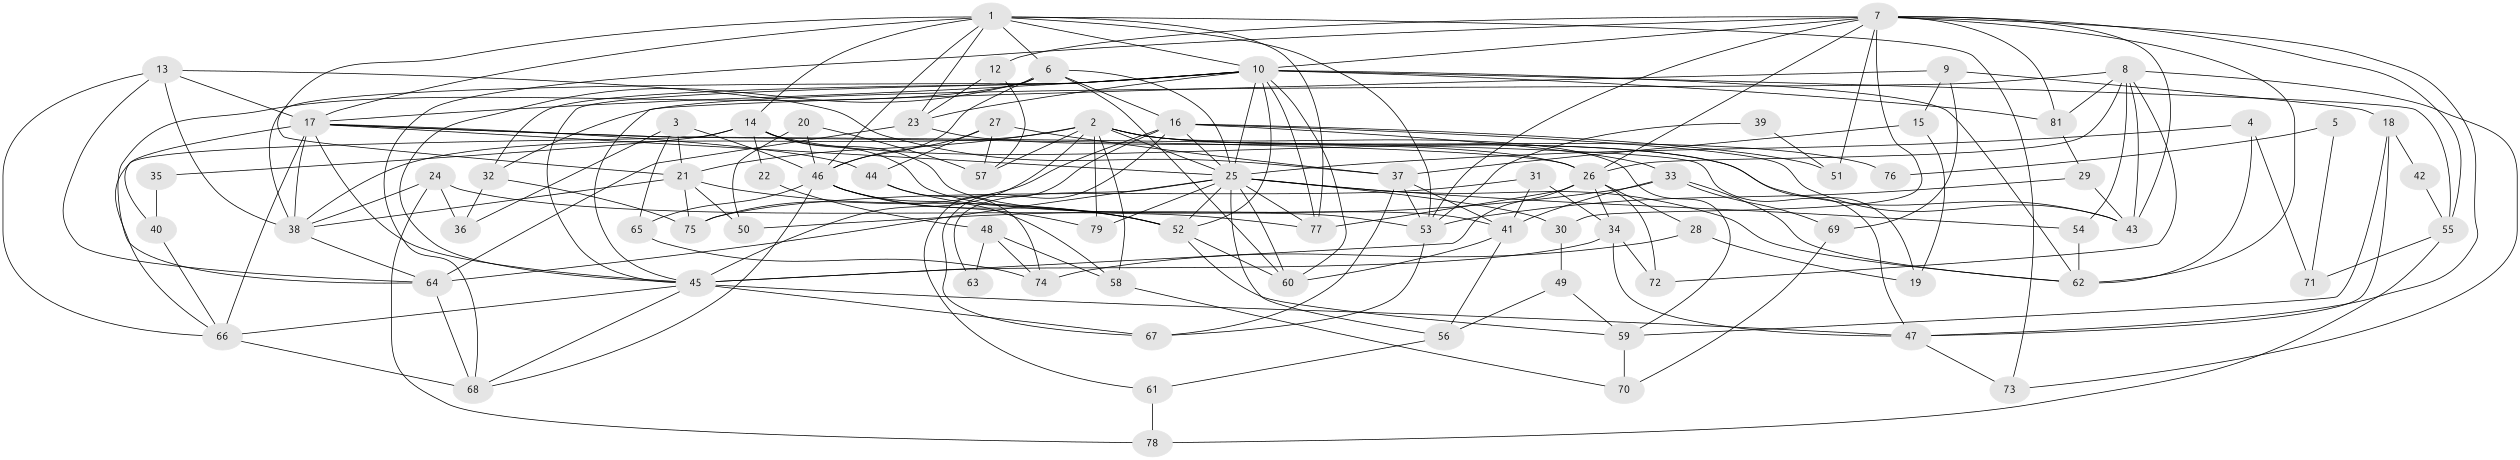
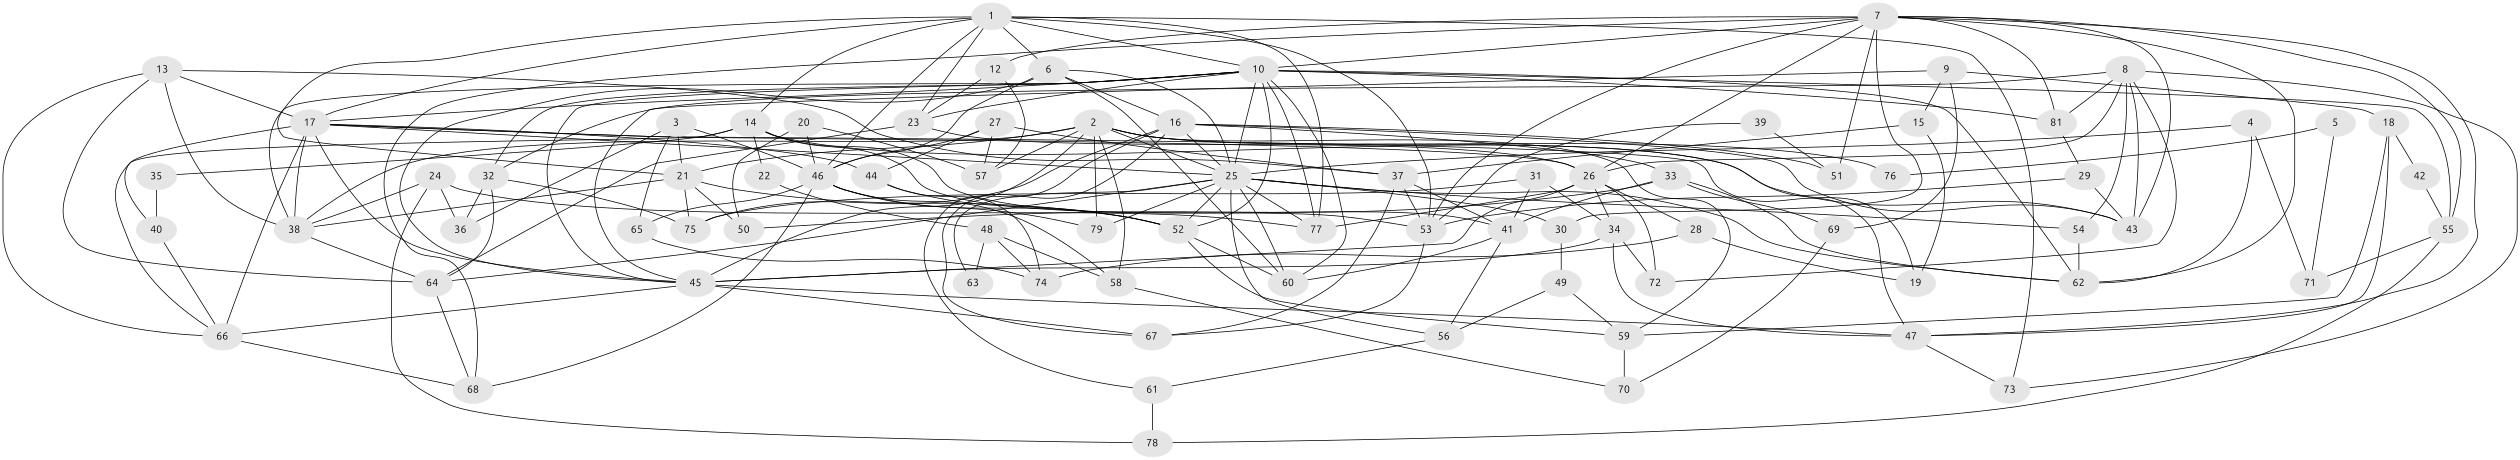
(418, 98) -> (488, 242)
(584, 337) -> none
